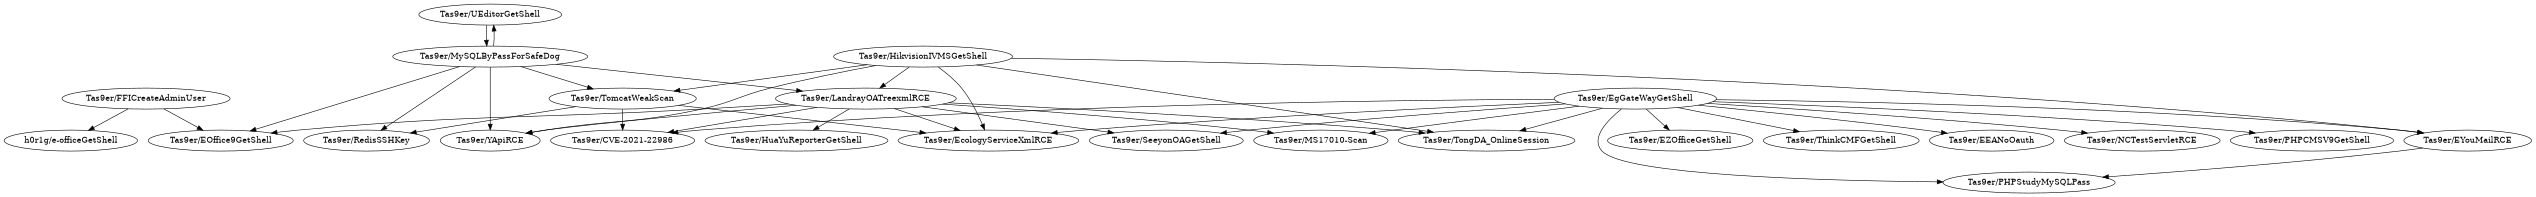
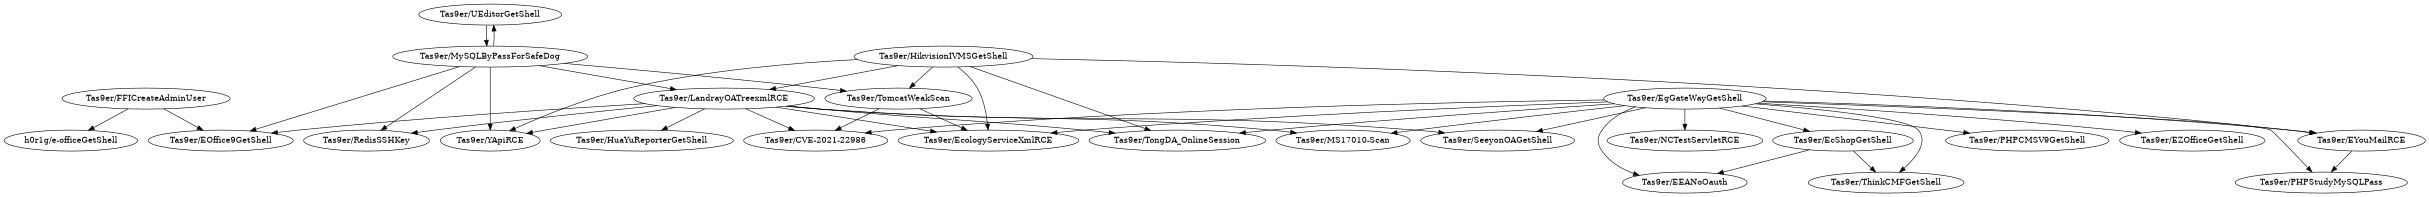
(480, 122) -> (525, 119)
none -> (1843, 141)
